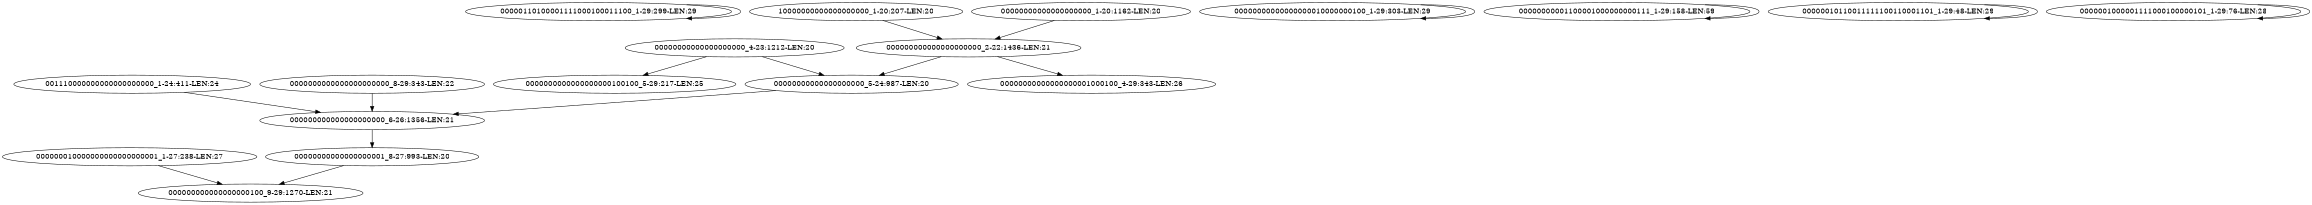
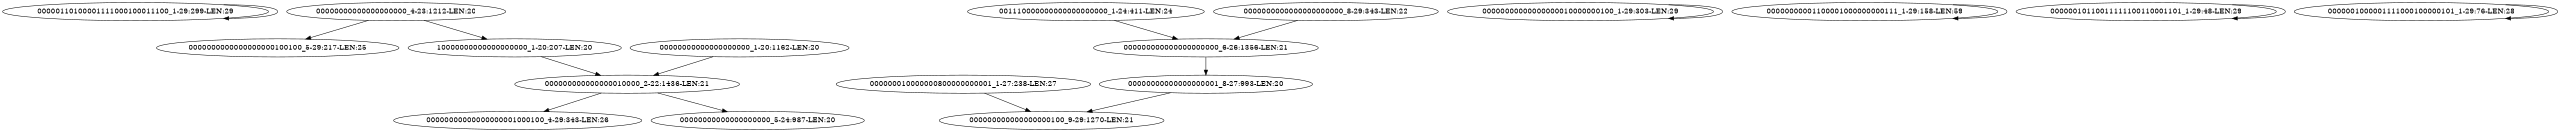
(969, 48) -> (627, 84)
(791, 65) -> (453, 29)
(617, 102) -> none
(130, 157) -> (963, 84)
